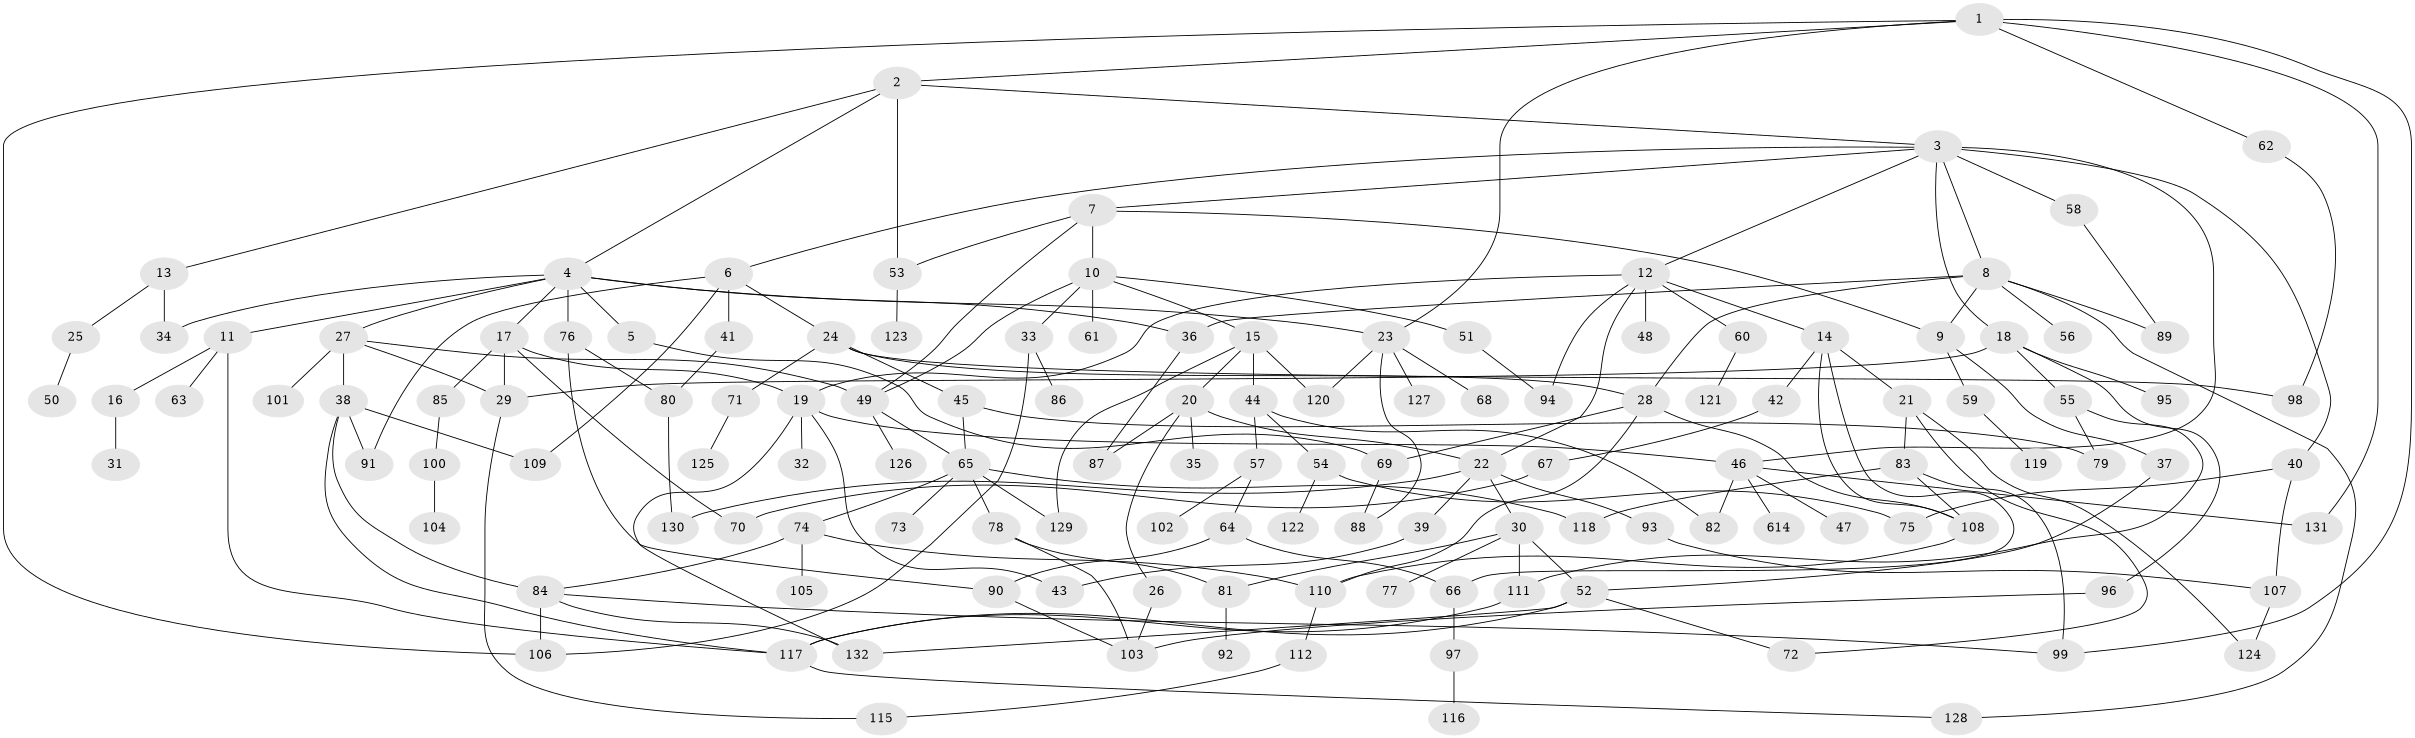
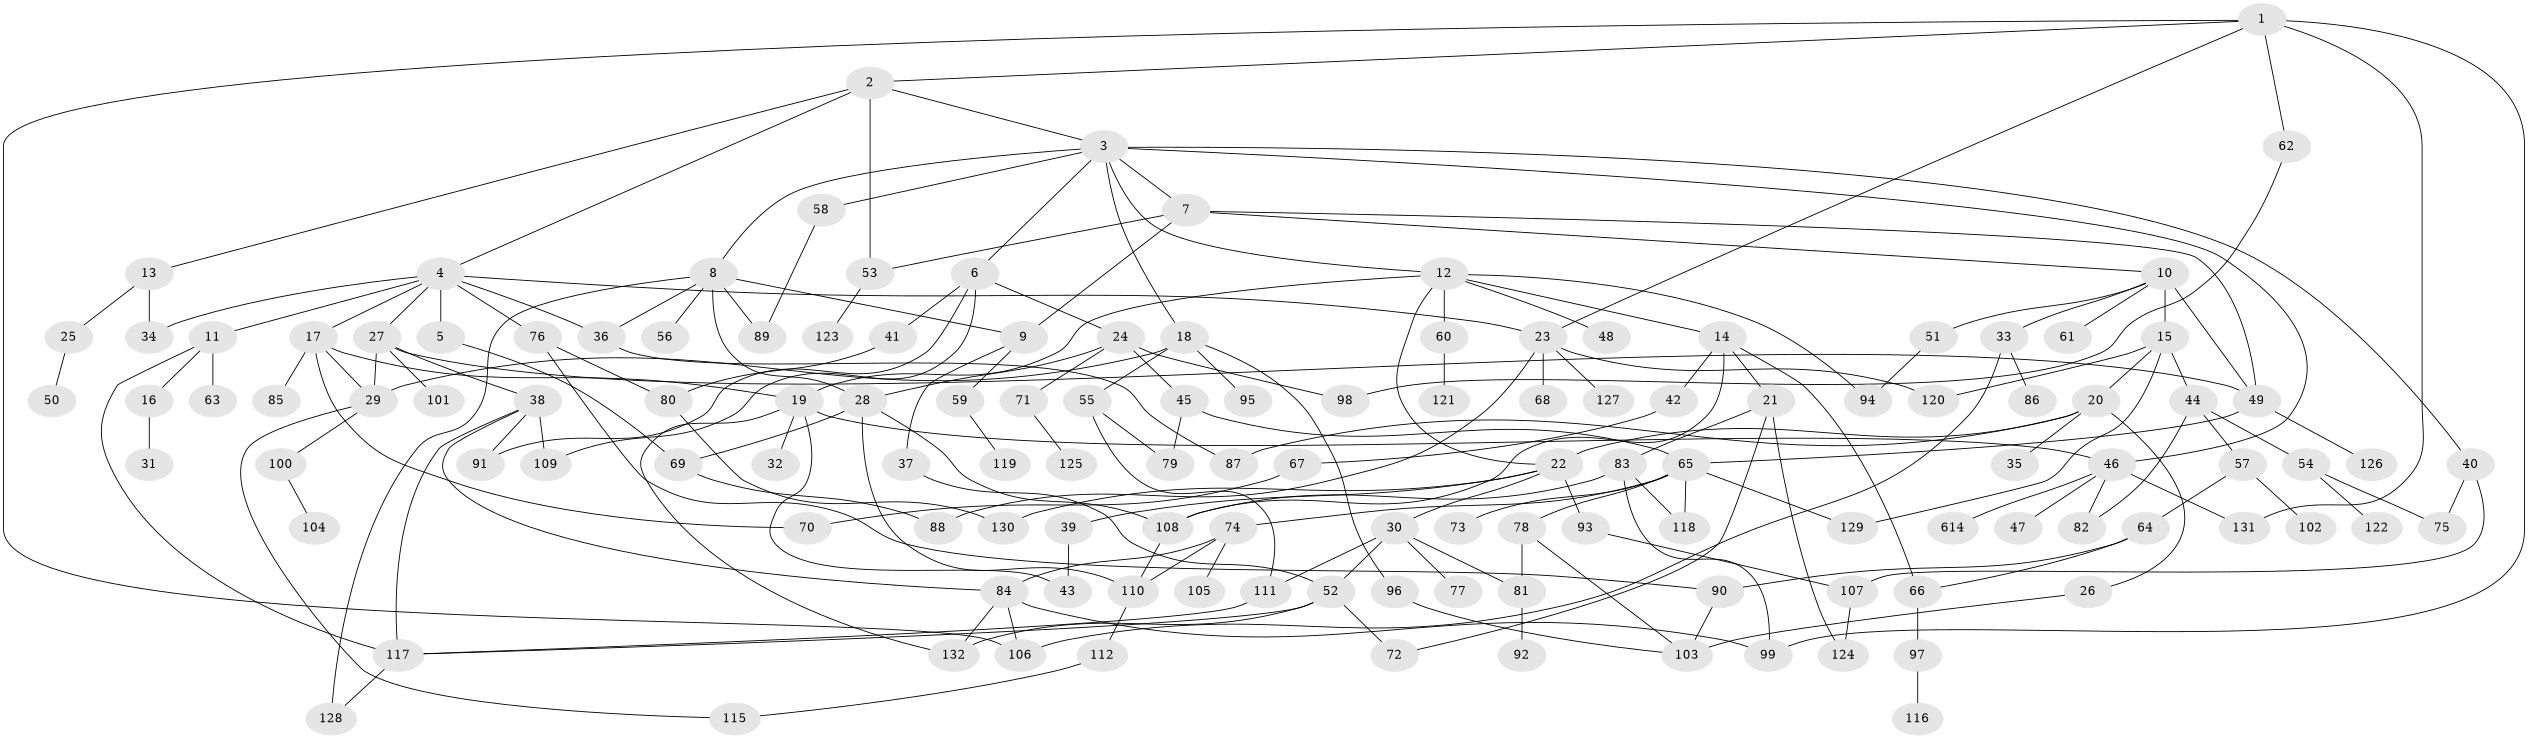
(437, 438) -> (327, 433)
